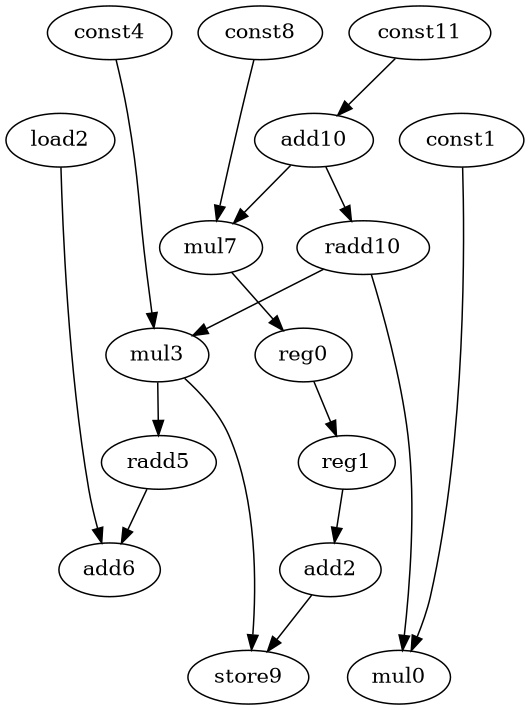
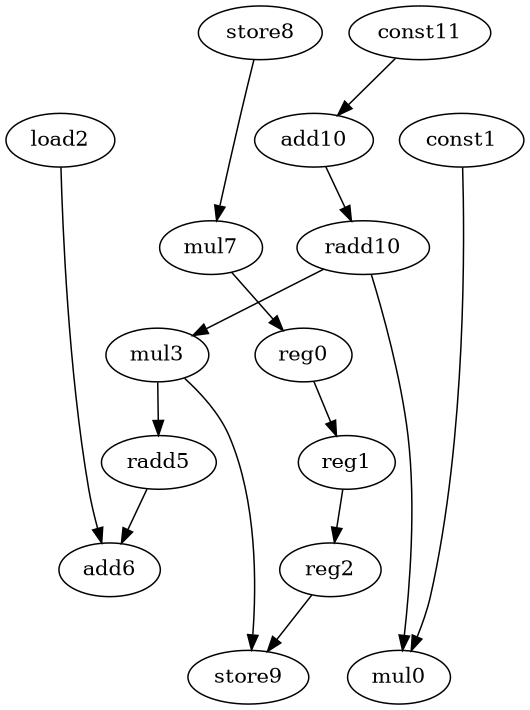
(110, 33) -> none
(260, 33) -> (260, 33)
(267, 189) -> none
(330, 570) -> (330, 570)
